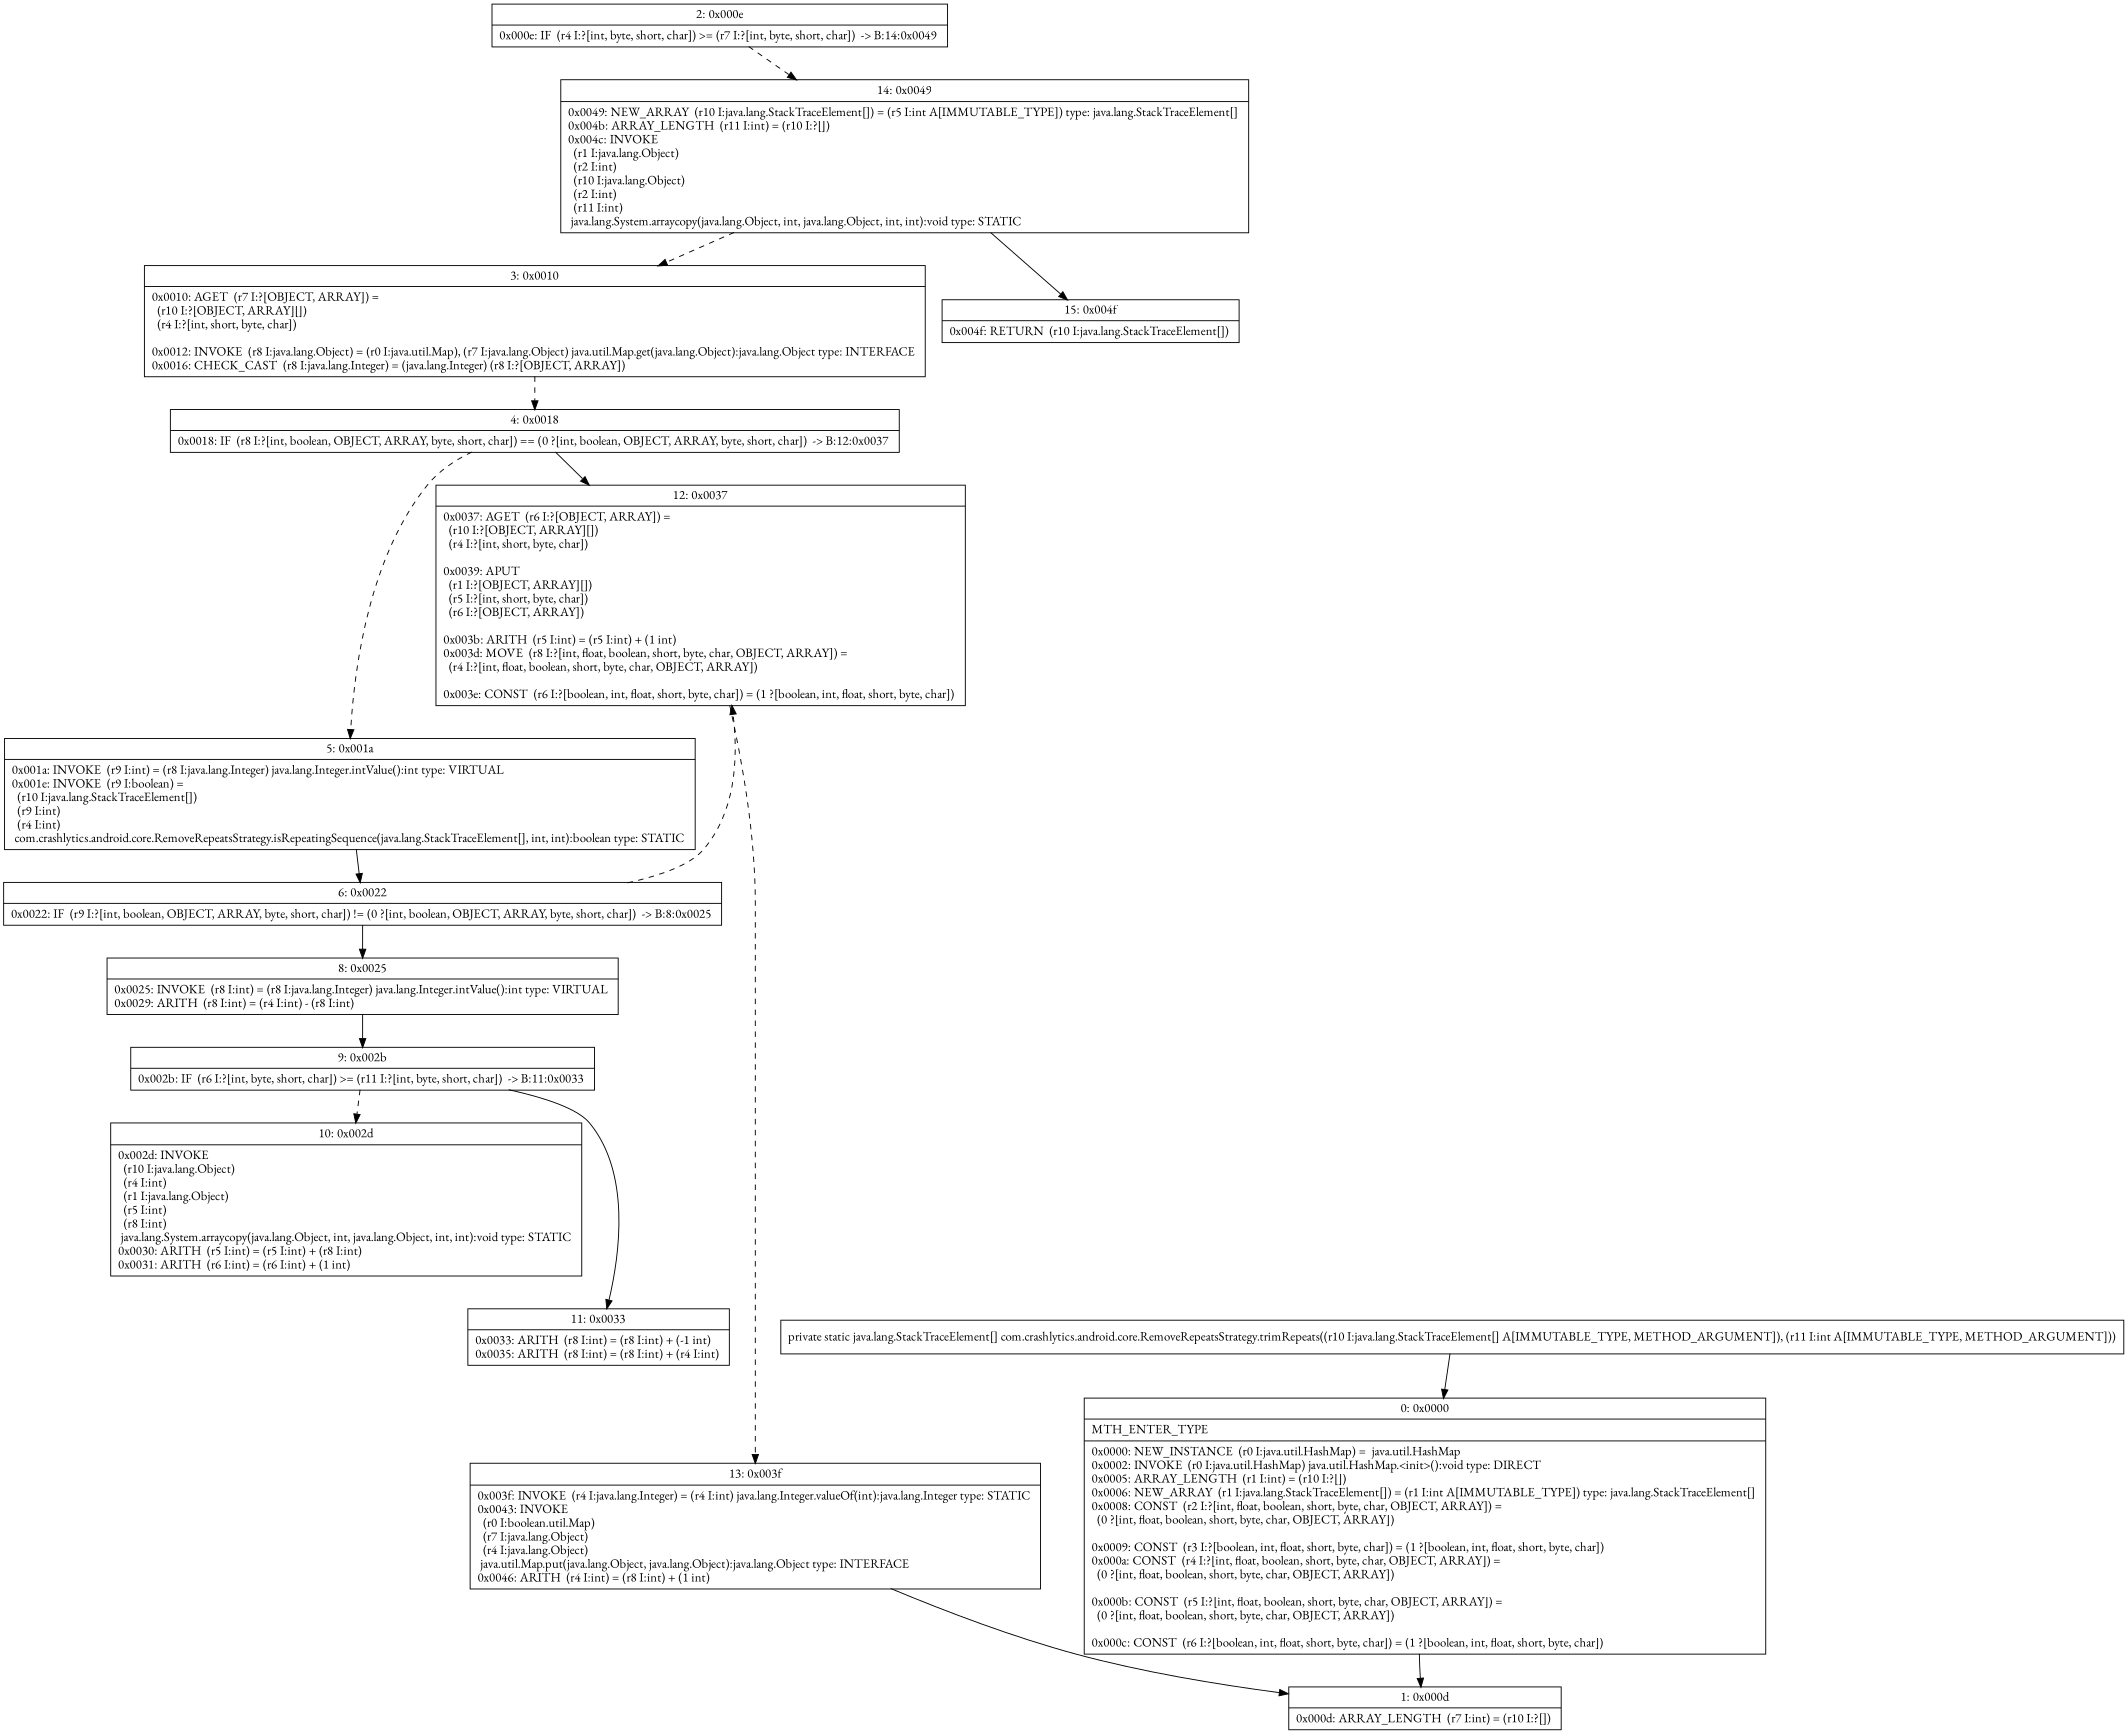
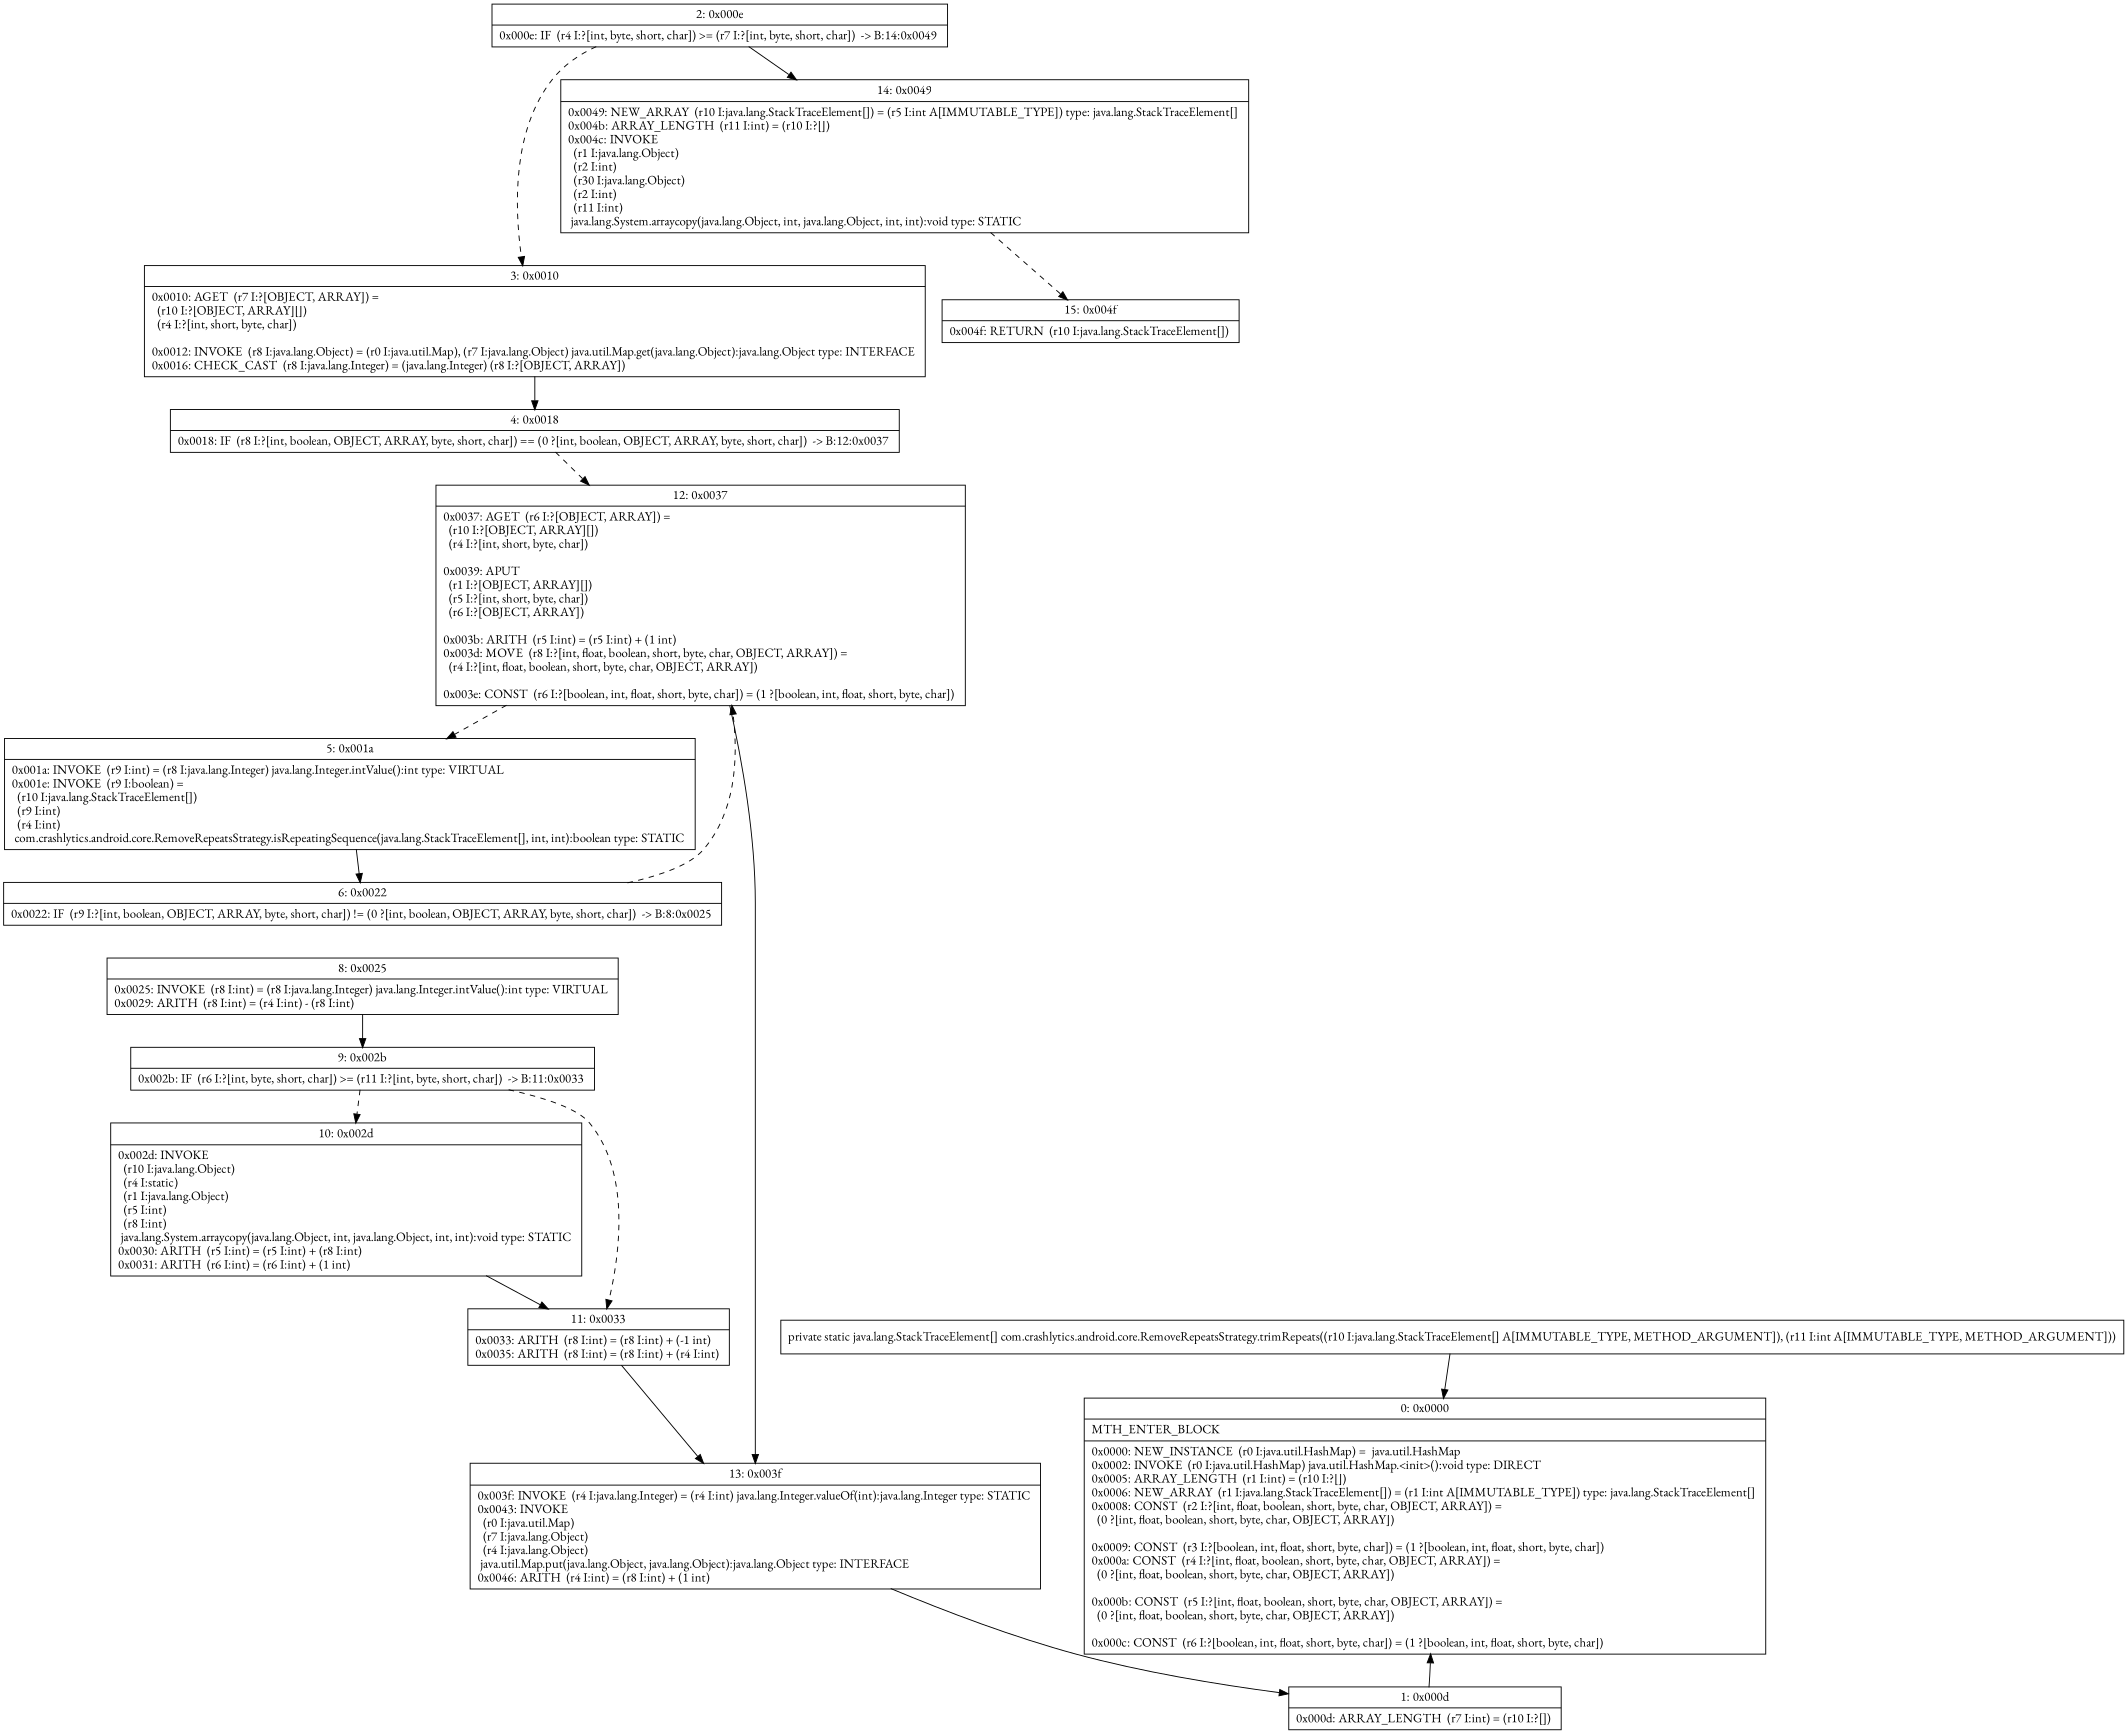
(769, 61) -> (769, 61)
(627, 180) -> (627, 180)
(700, 247) -> (525, 137)
(1026, 263) -> (1026, 263)
(535, 388) -> (535, 388)
(569, 465) -> (569, 465)
(380, 575) -> (481, 720)
(363, 937) -> none
(755, 1079) -> (755, 1079)
(611, 1165) -> (611, 1165)
(143, 1183) -> (149, 1183)
none -> (513, 1290)
none -> (660, 1411)
(1150, 1430) -> (1156, 1430)
(537, 1523) -> (526, 1523)
(1420, 1666) -> (1430, 1675)
